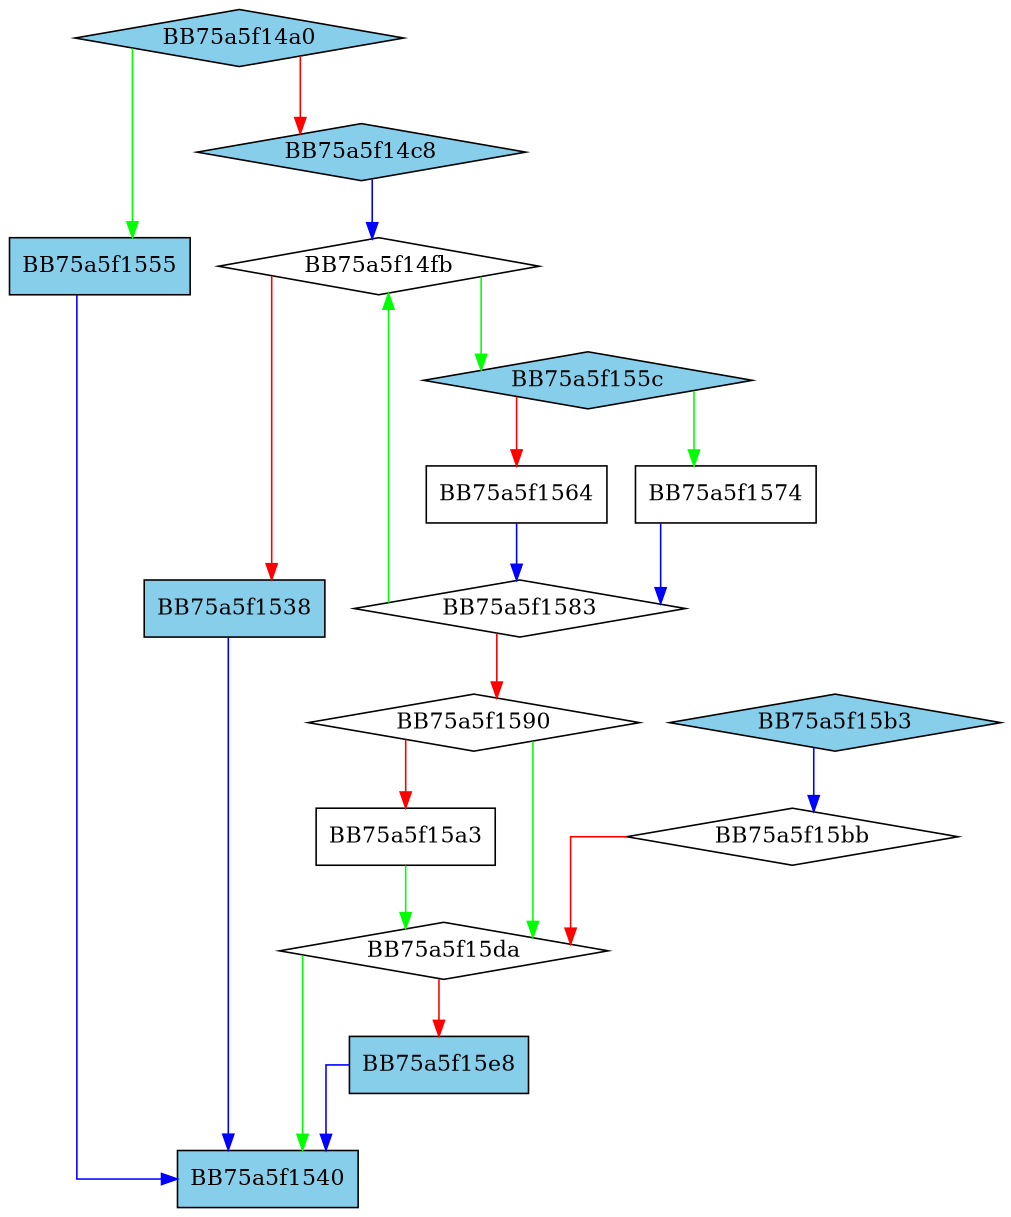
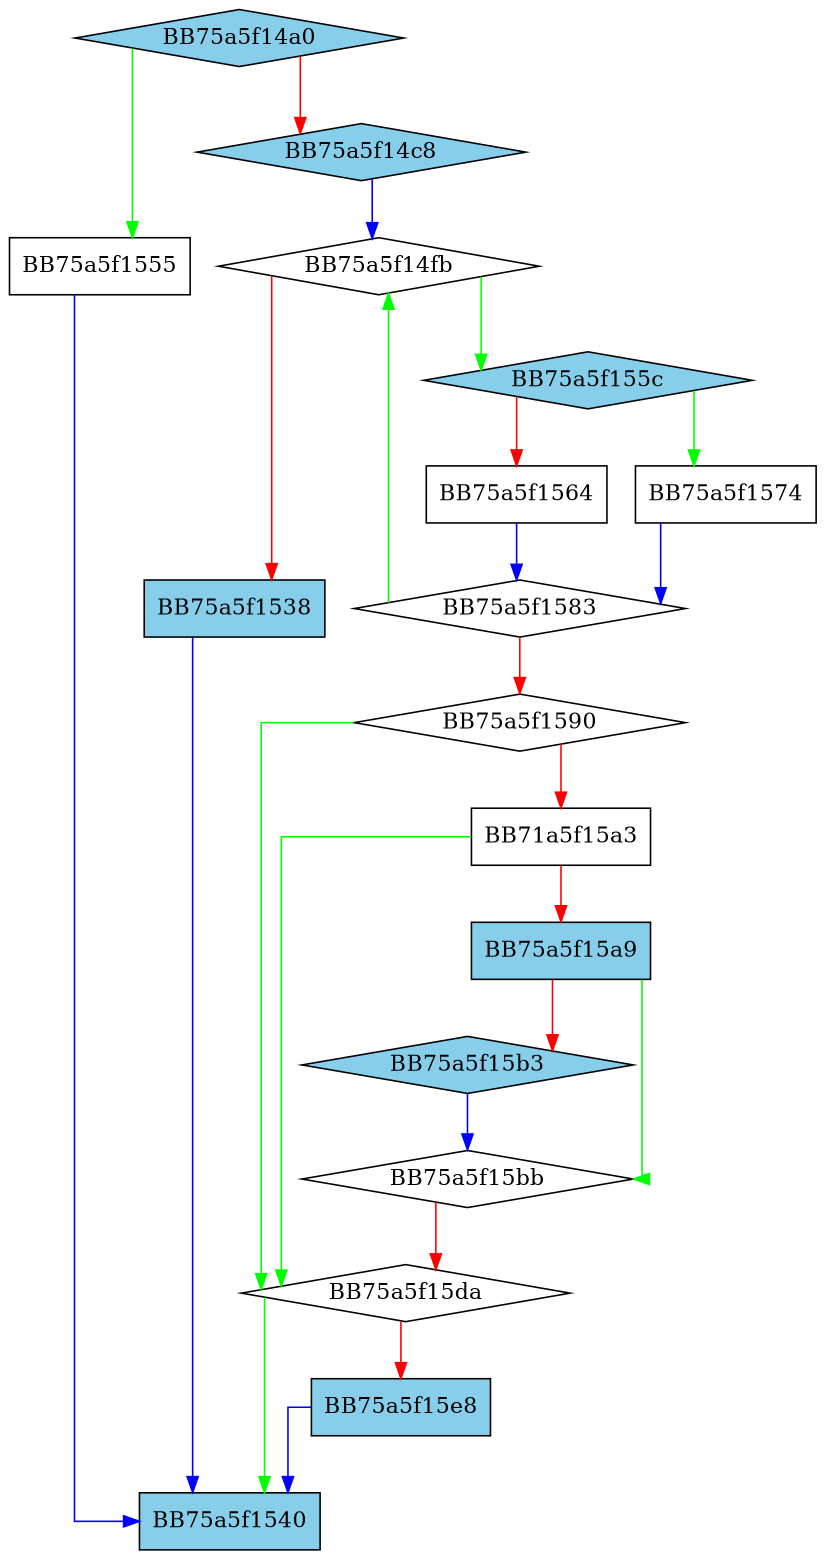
(100, 266) -> (100, 266)
(406, 837) -> (561, 837)
none -> (561, 951)
